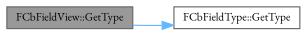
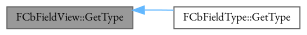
(147, 25) -> (159, 10)
